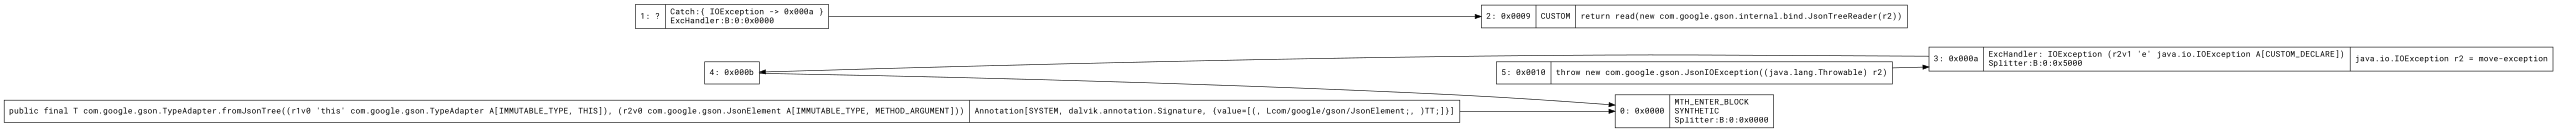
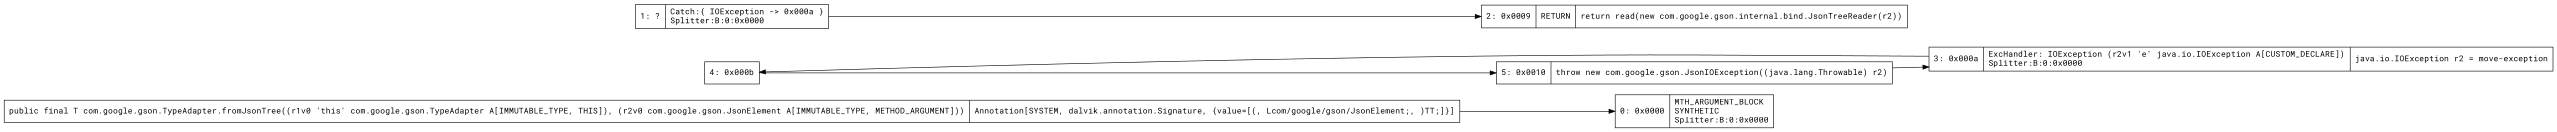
(1556, 16) -> (1556, 16)
(722, 21) -> (717, 21)
(2036, 63) -> (2036, 63)
(1184, 84) -> (1125, 73)
(1712, 102) -> (1719, 102)
